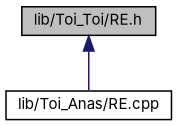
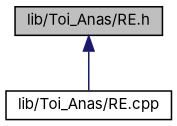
(89, 21) -> (89, 21)
